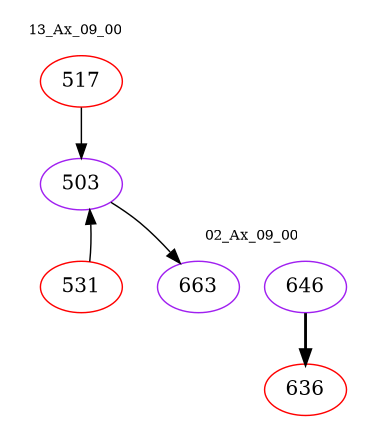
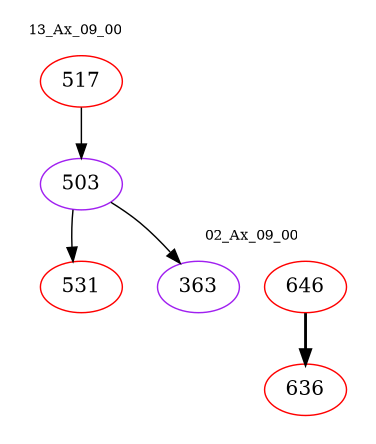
(91, 243) -> (72, 228)
(198, 287) -> (198, 287)
(306, 287) -> (306, 287)
